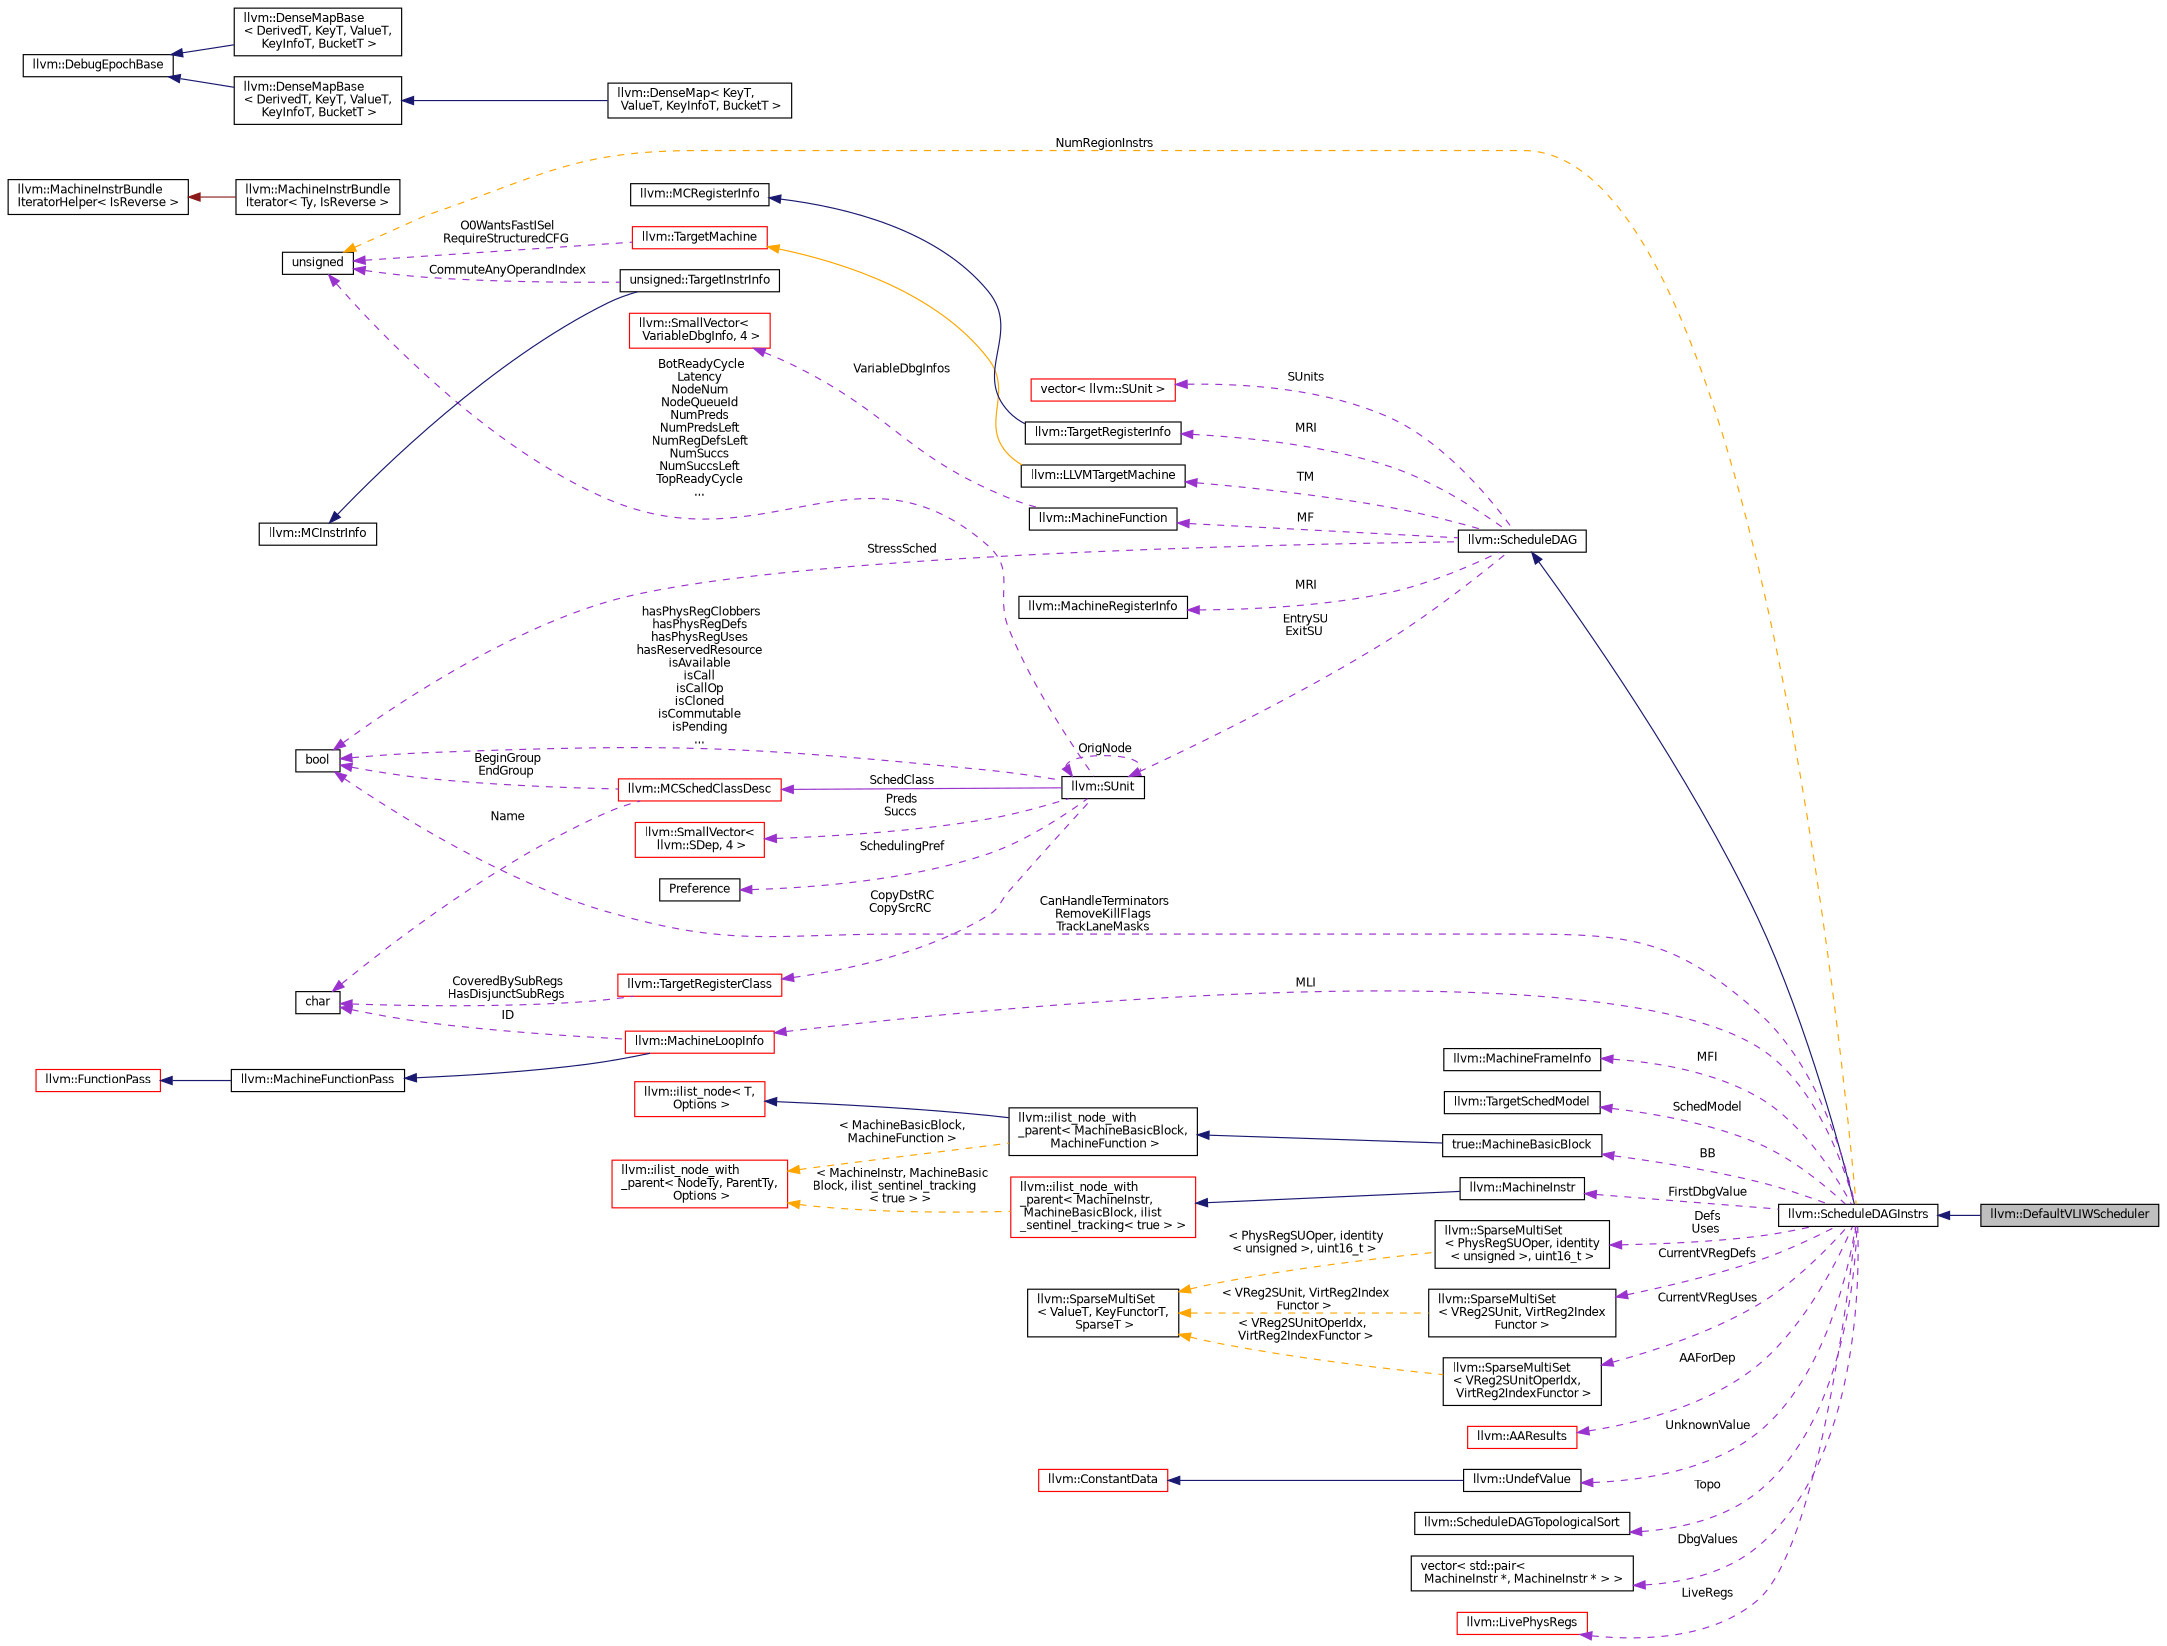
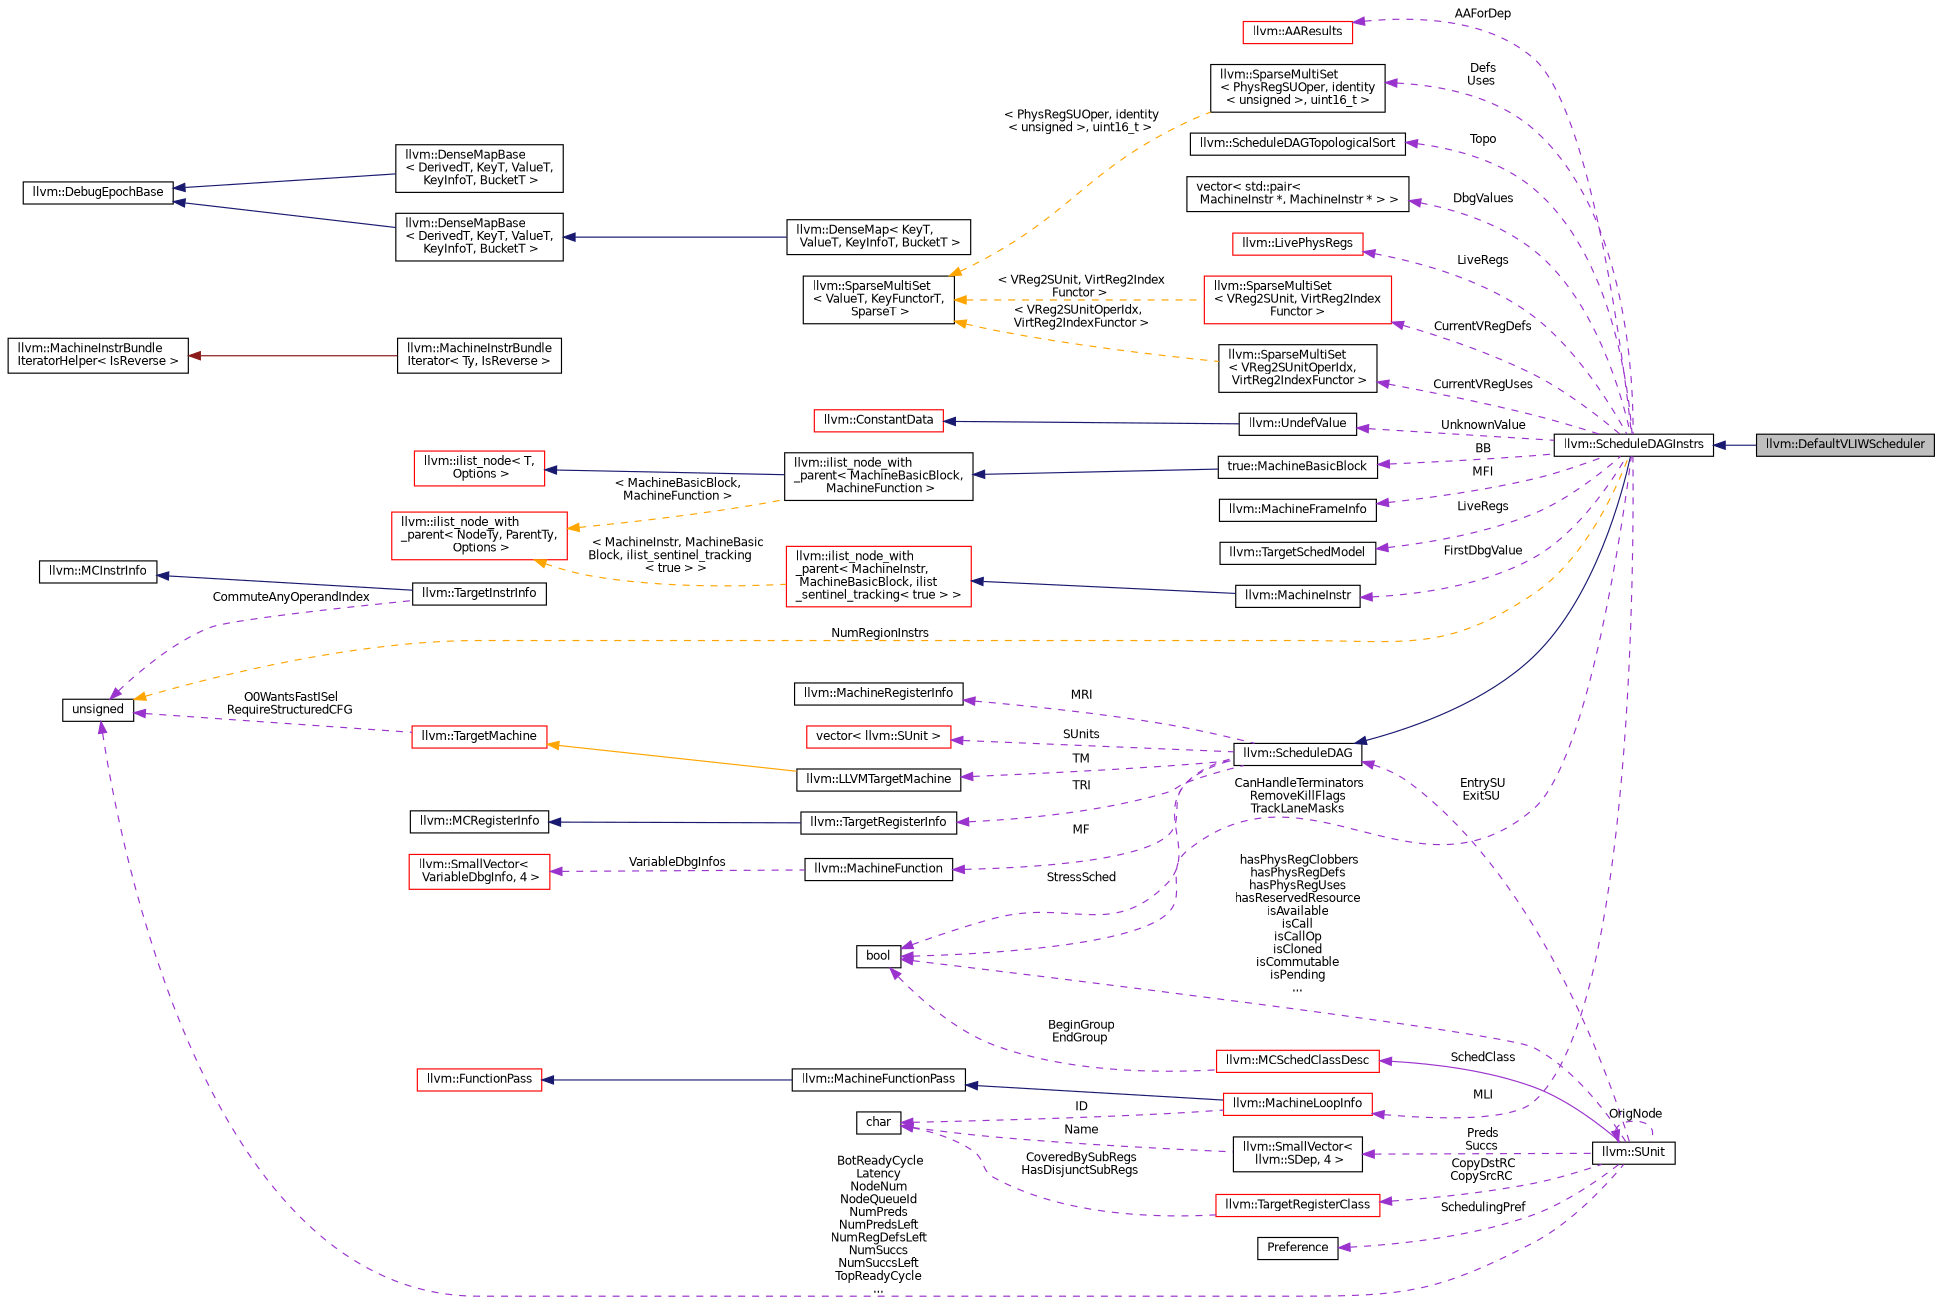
(700, 281) -> (480, 594)
(1304, 429) -> (1080, 786)
(1331, 674) -> (1535, 929)
(700, 840) -> (1298, 1154)
(484, 880) -> (1073, 1143)
(1706, 1108) -> (1482, 507)
(1522, 1313) -> (1298, 300)
